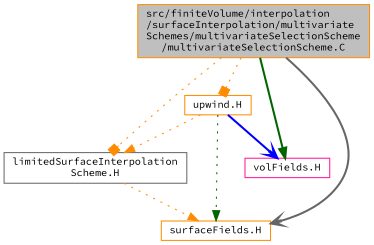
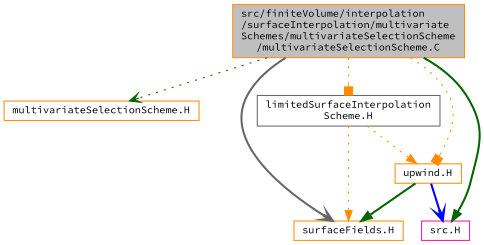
none -> (102, 111)
(167, 131) -> (388, 142)
(217, 163) -> (393, 199)
(287, 168) -> (446, 231)
